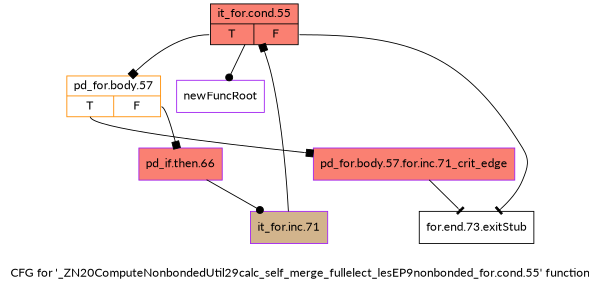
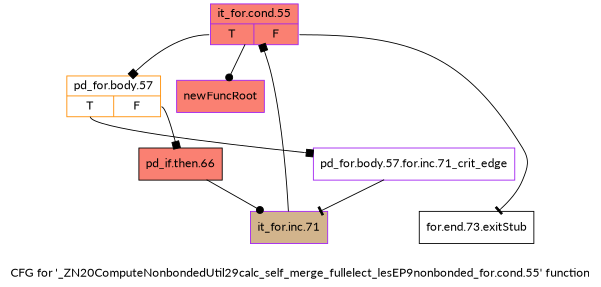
(254, 24) -> (254, 24)
(220, 96) -> (220, 96)
(181, 164) -> (181, 164)
(414, 164) -> (414, 164)
(444, 194) -> (354, 195)
